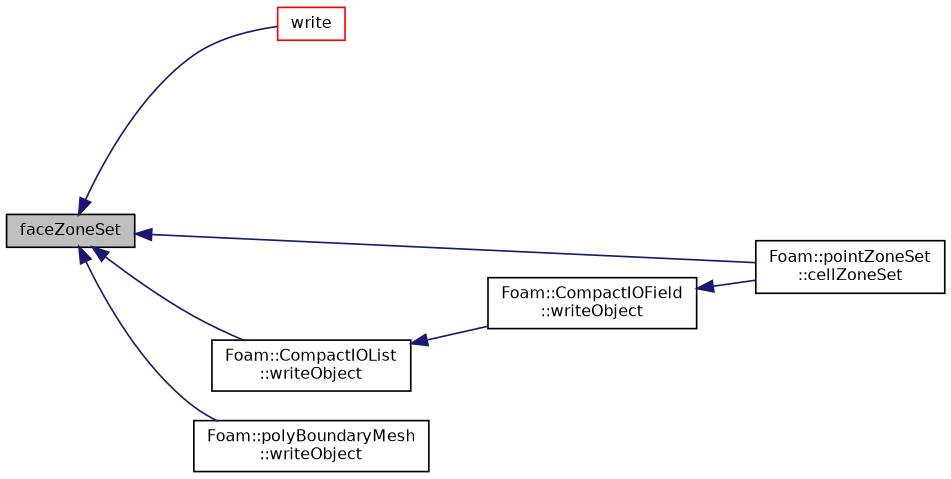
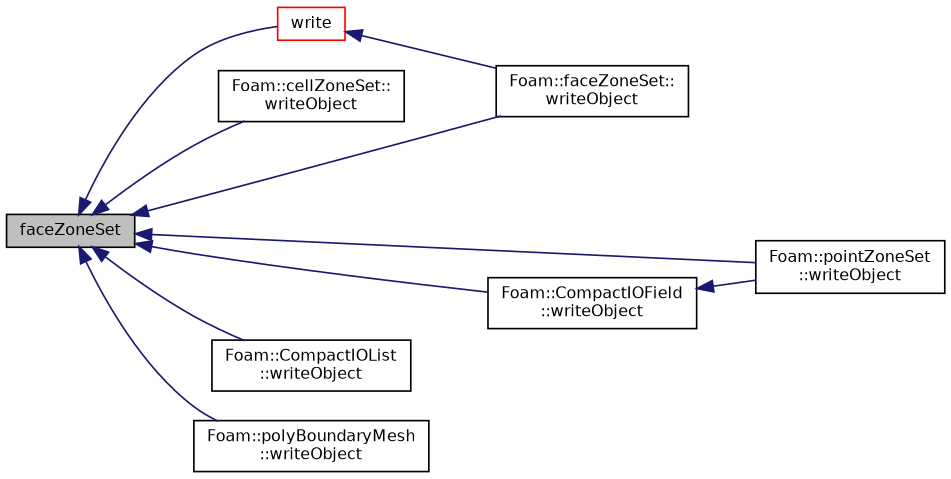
none -> (592, 91)
none -> (311, 96)
(850, 267) -> (850, 267)
(457, 333) -> (319, 272)
